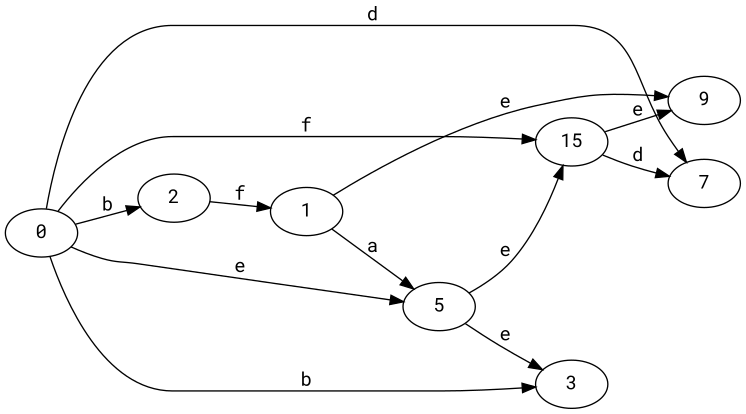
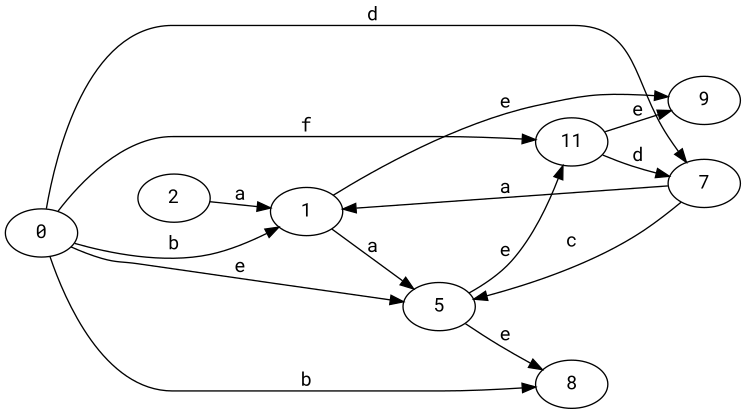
(572, 142) -> (572, 142)
(240, 195) -> (240, 195)
none -> (512, 197)
(101, 217) -> (172, 258)
none -> (589, 260)
(572, 384) -> (572, 384)
